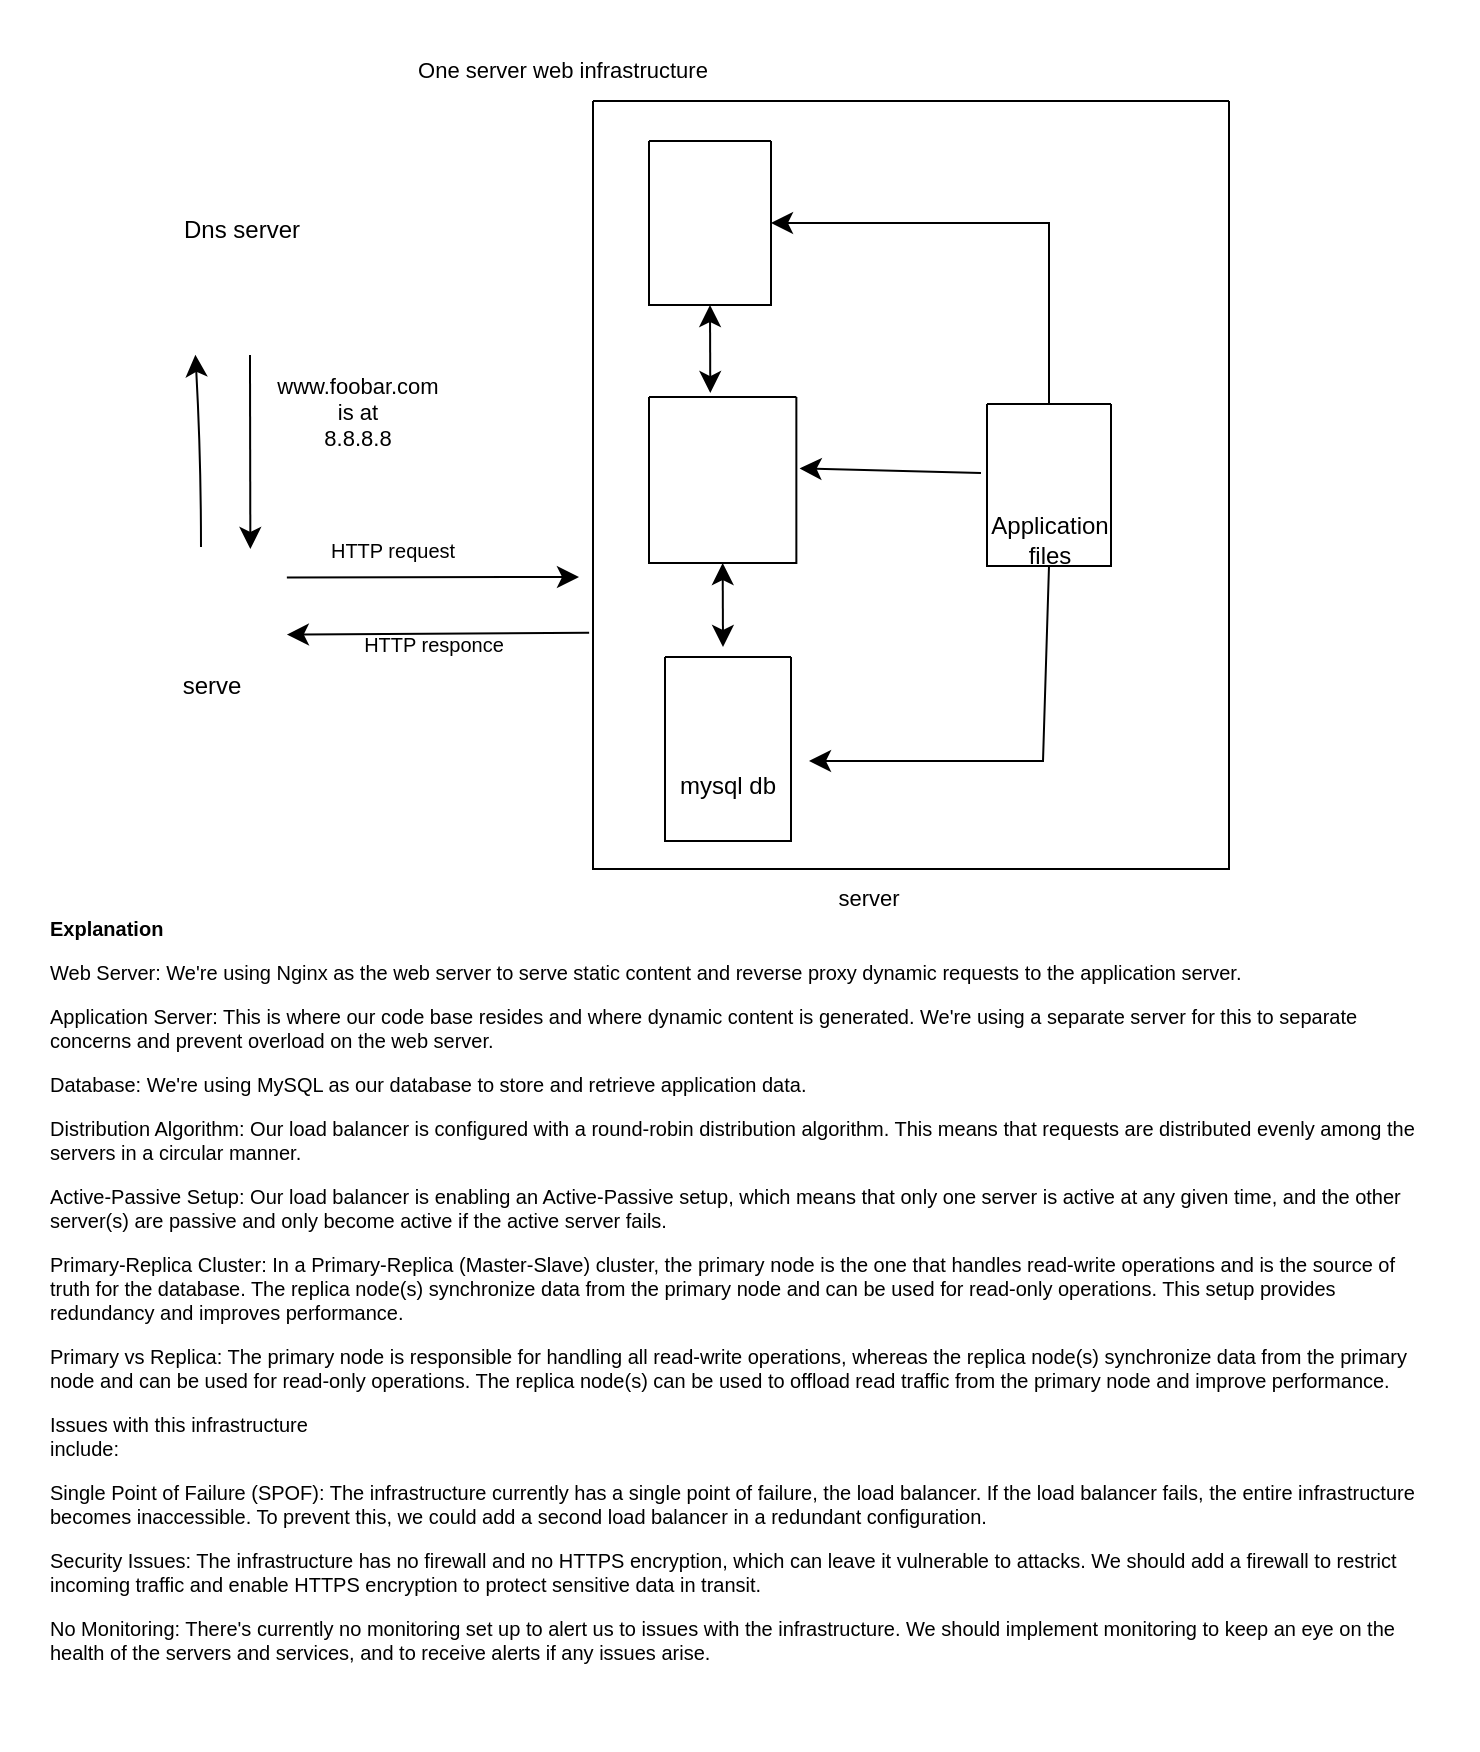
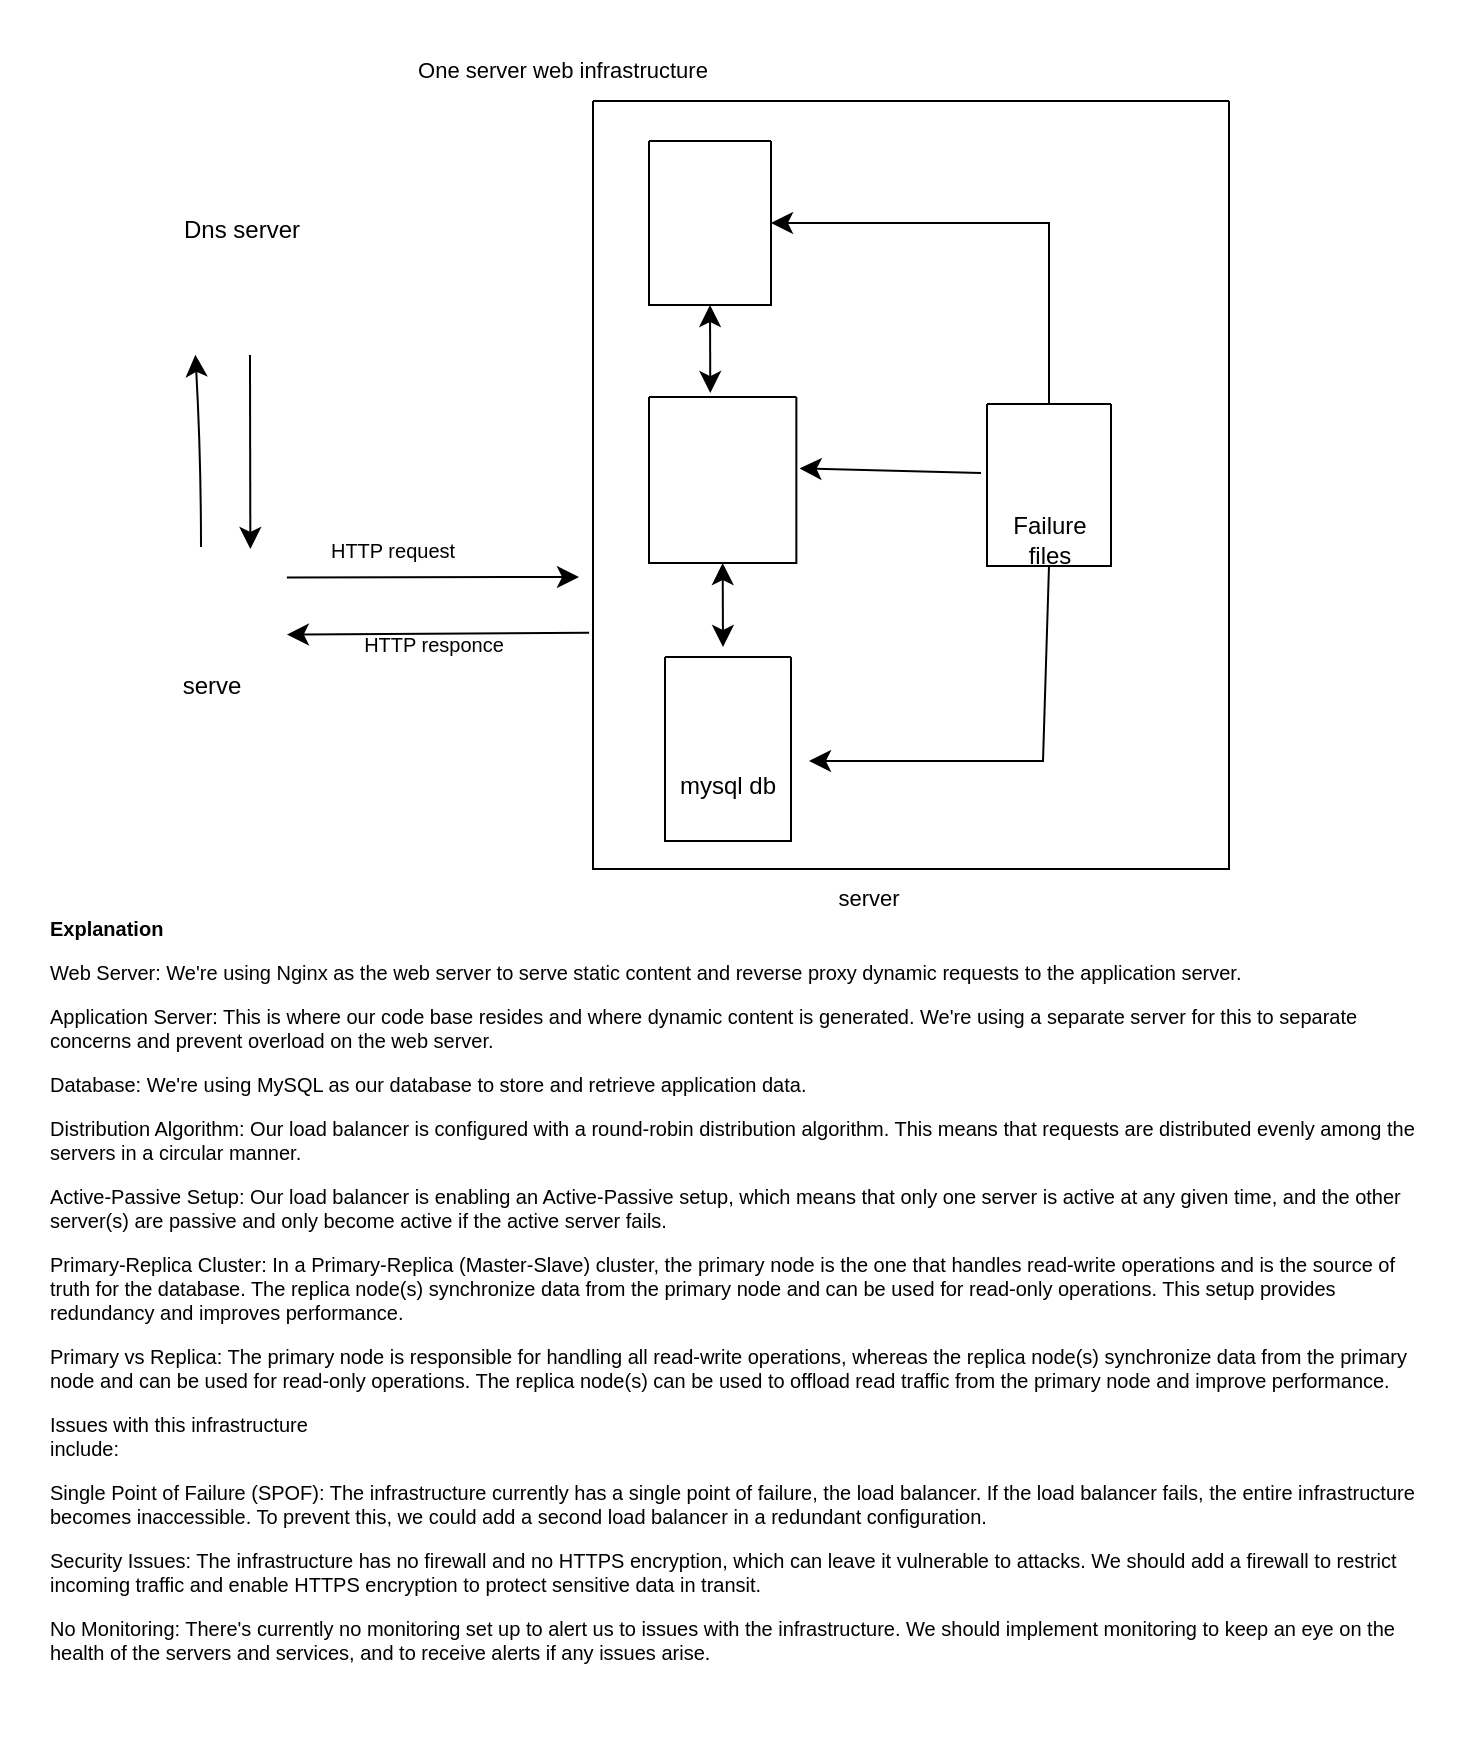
(359, 413) -> none
(1051, 541) -> (1051, 541)
